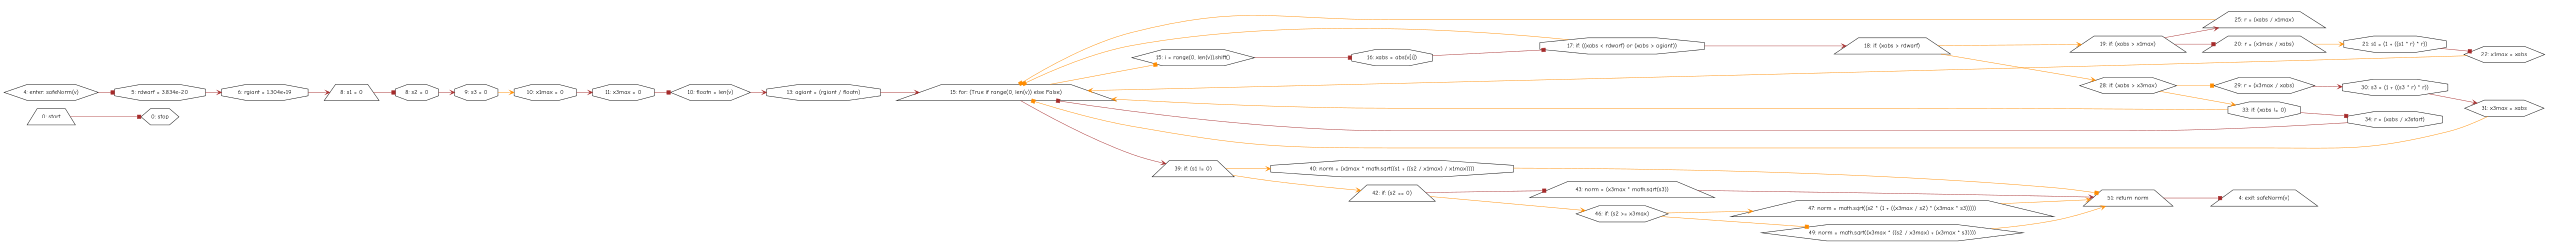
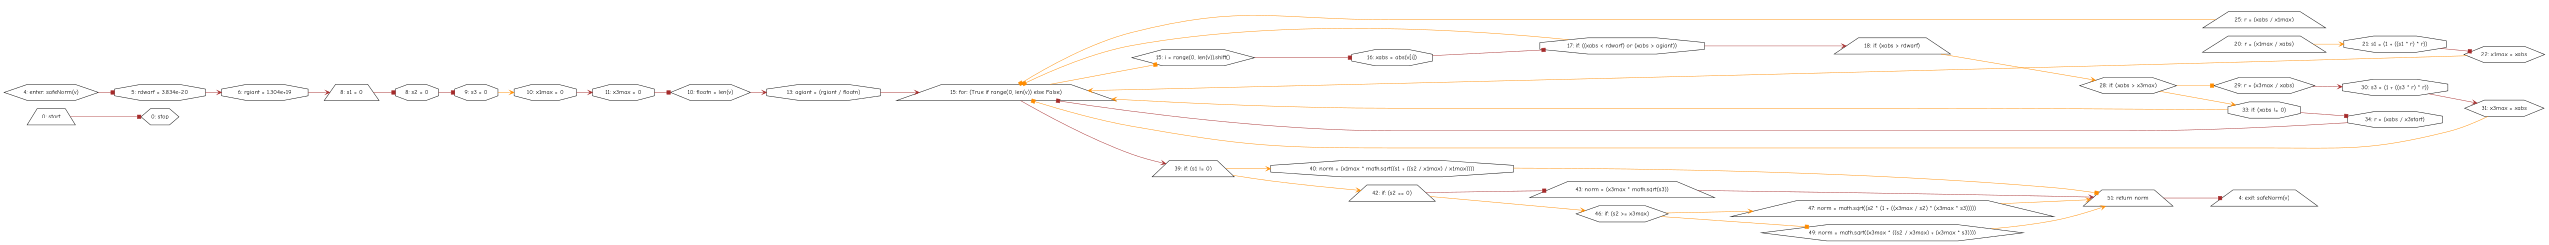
(2128, 44) -> none
(444, 92) -> (444, 92)
